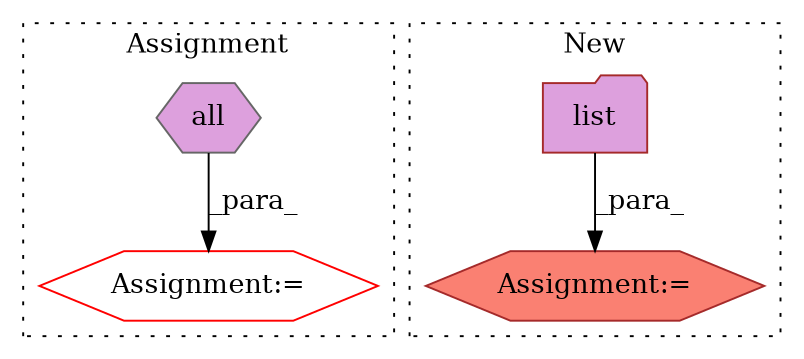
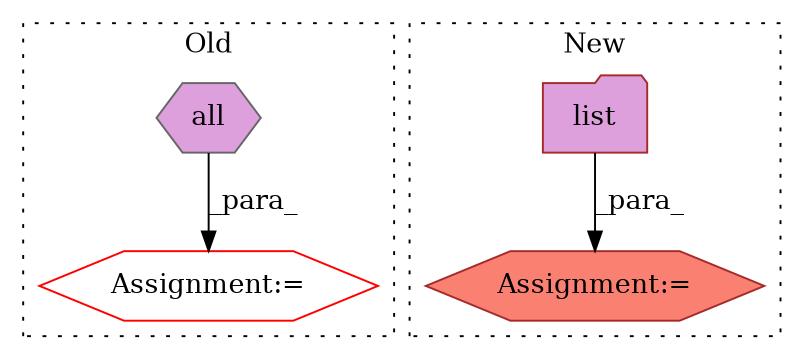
(209, 45) -> (209, 45)
